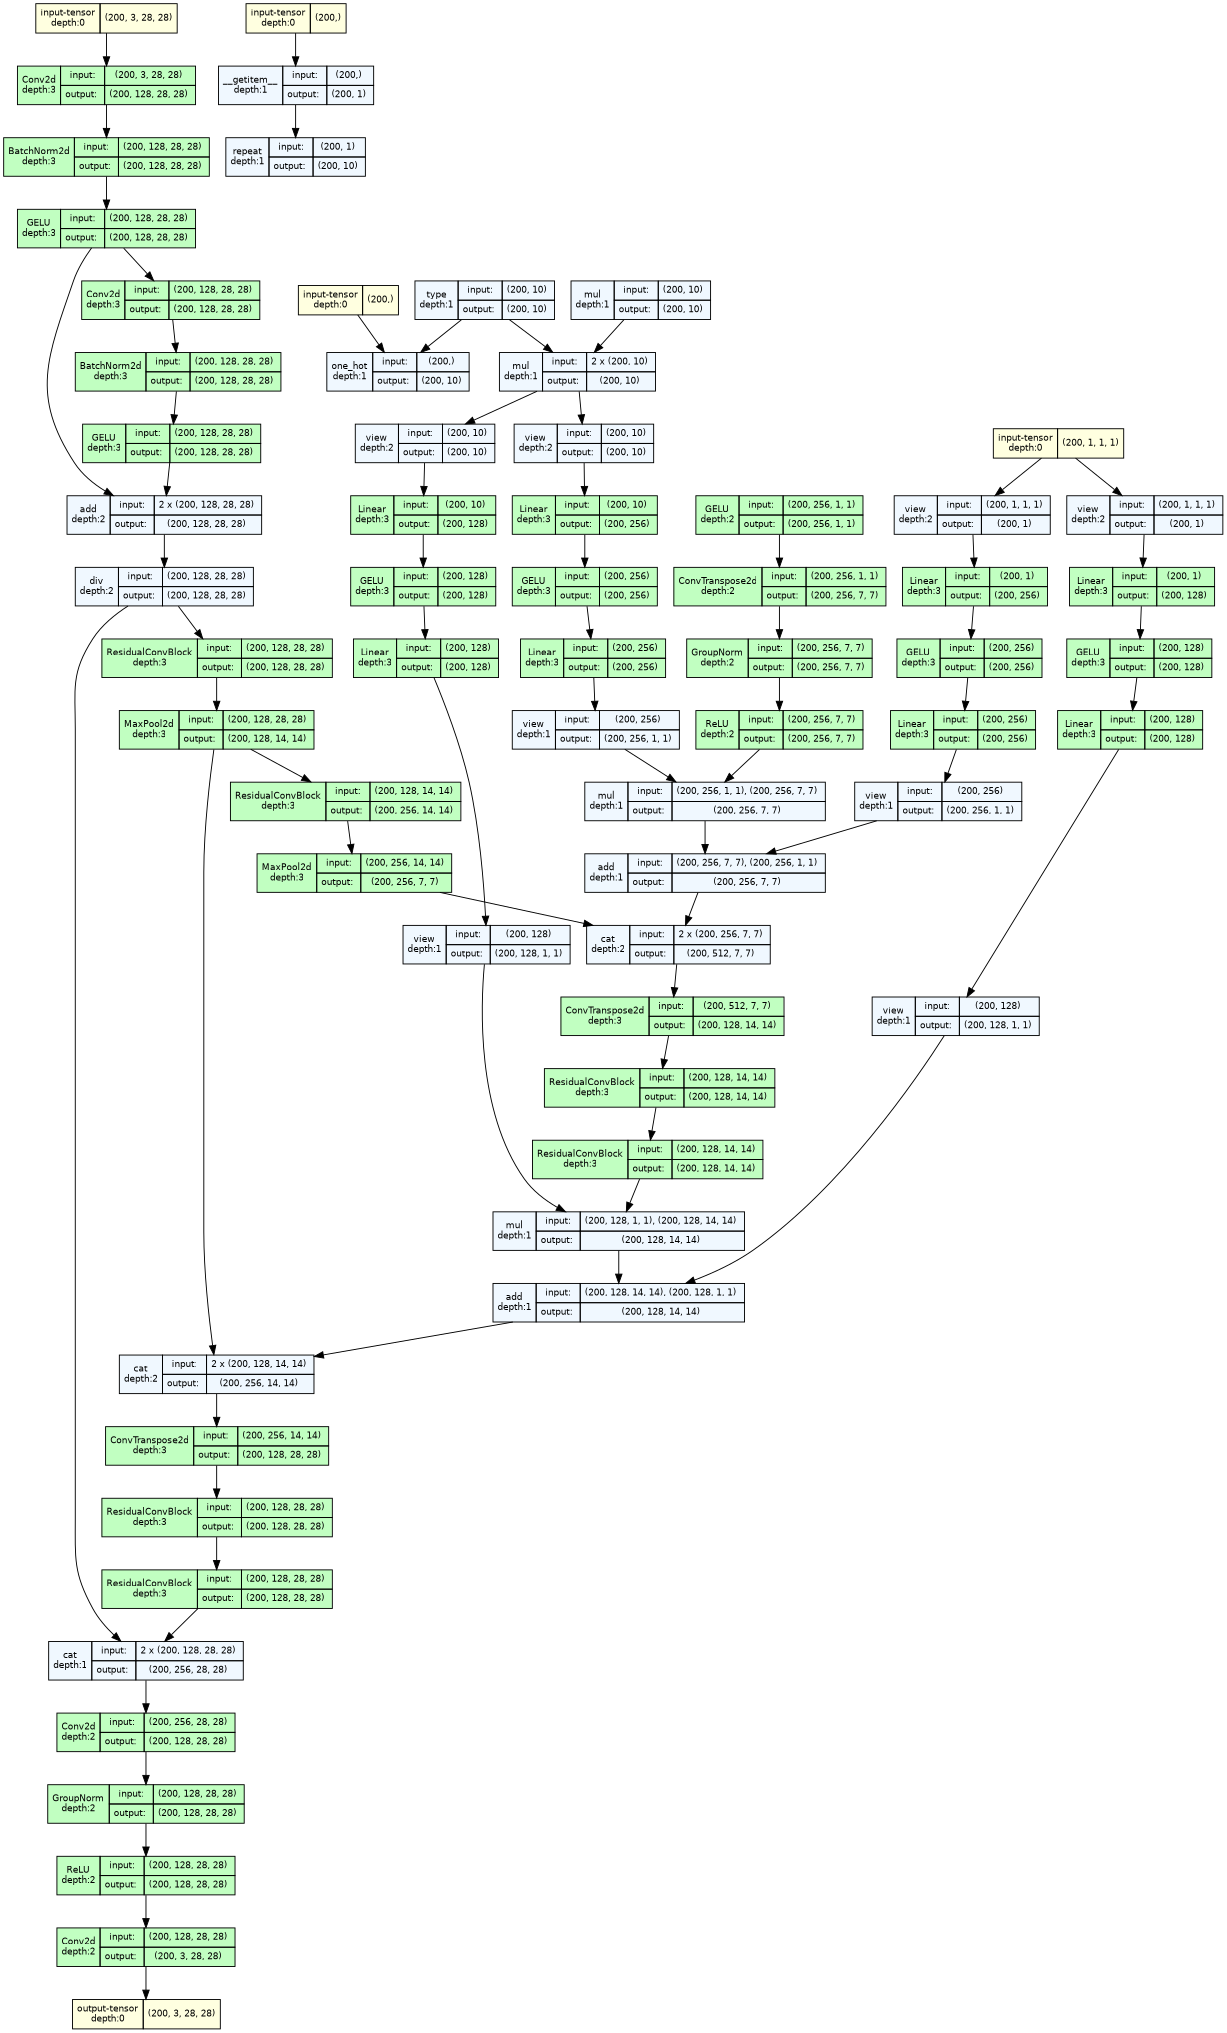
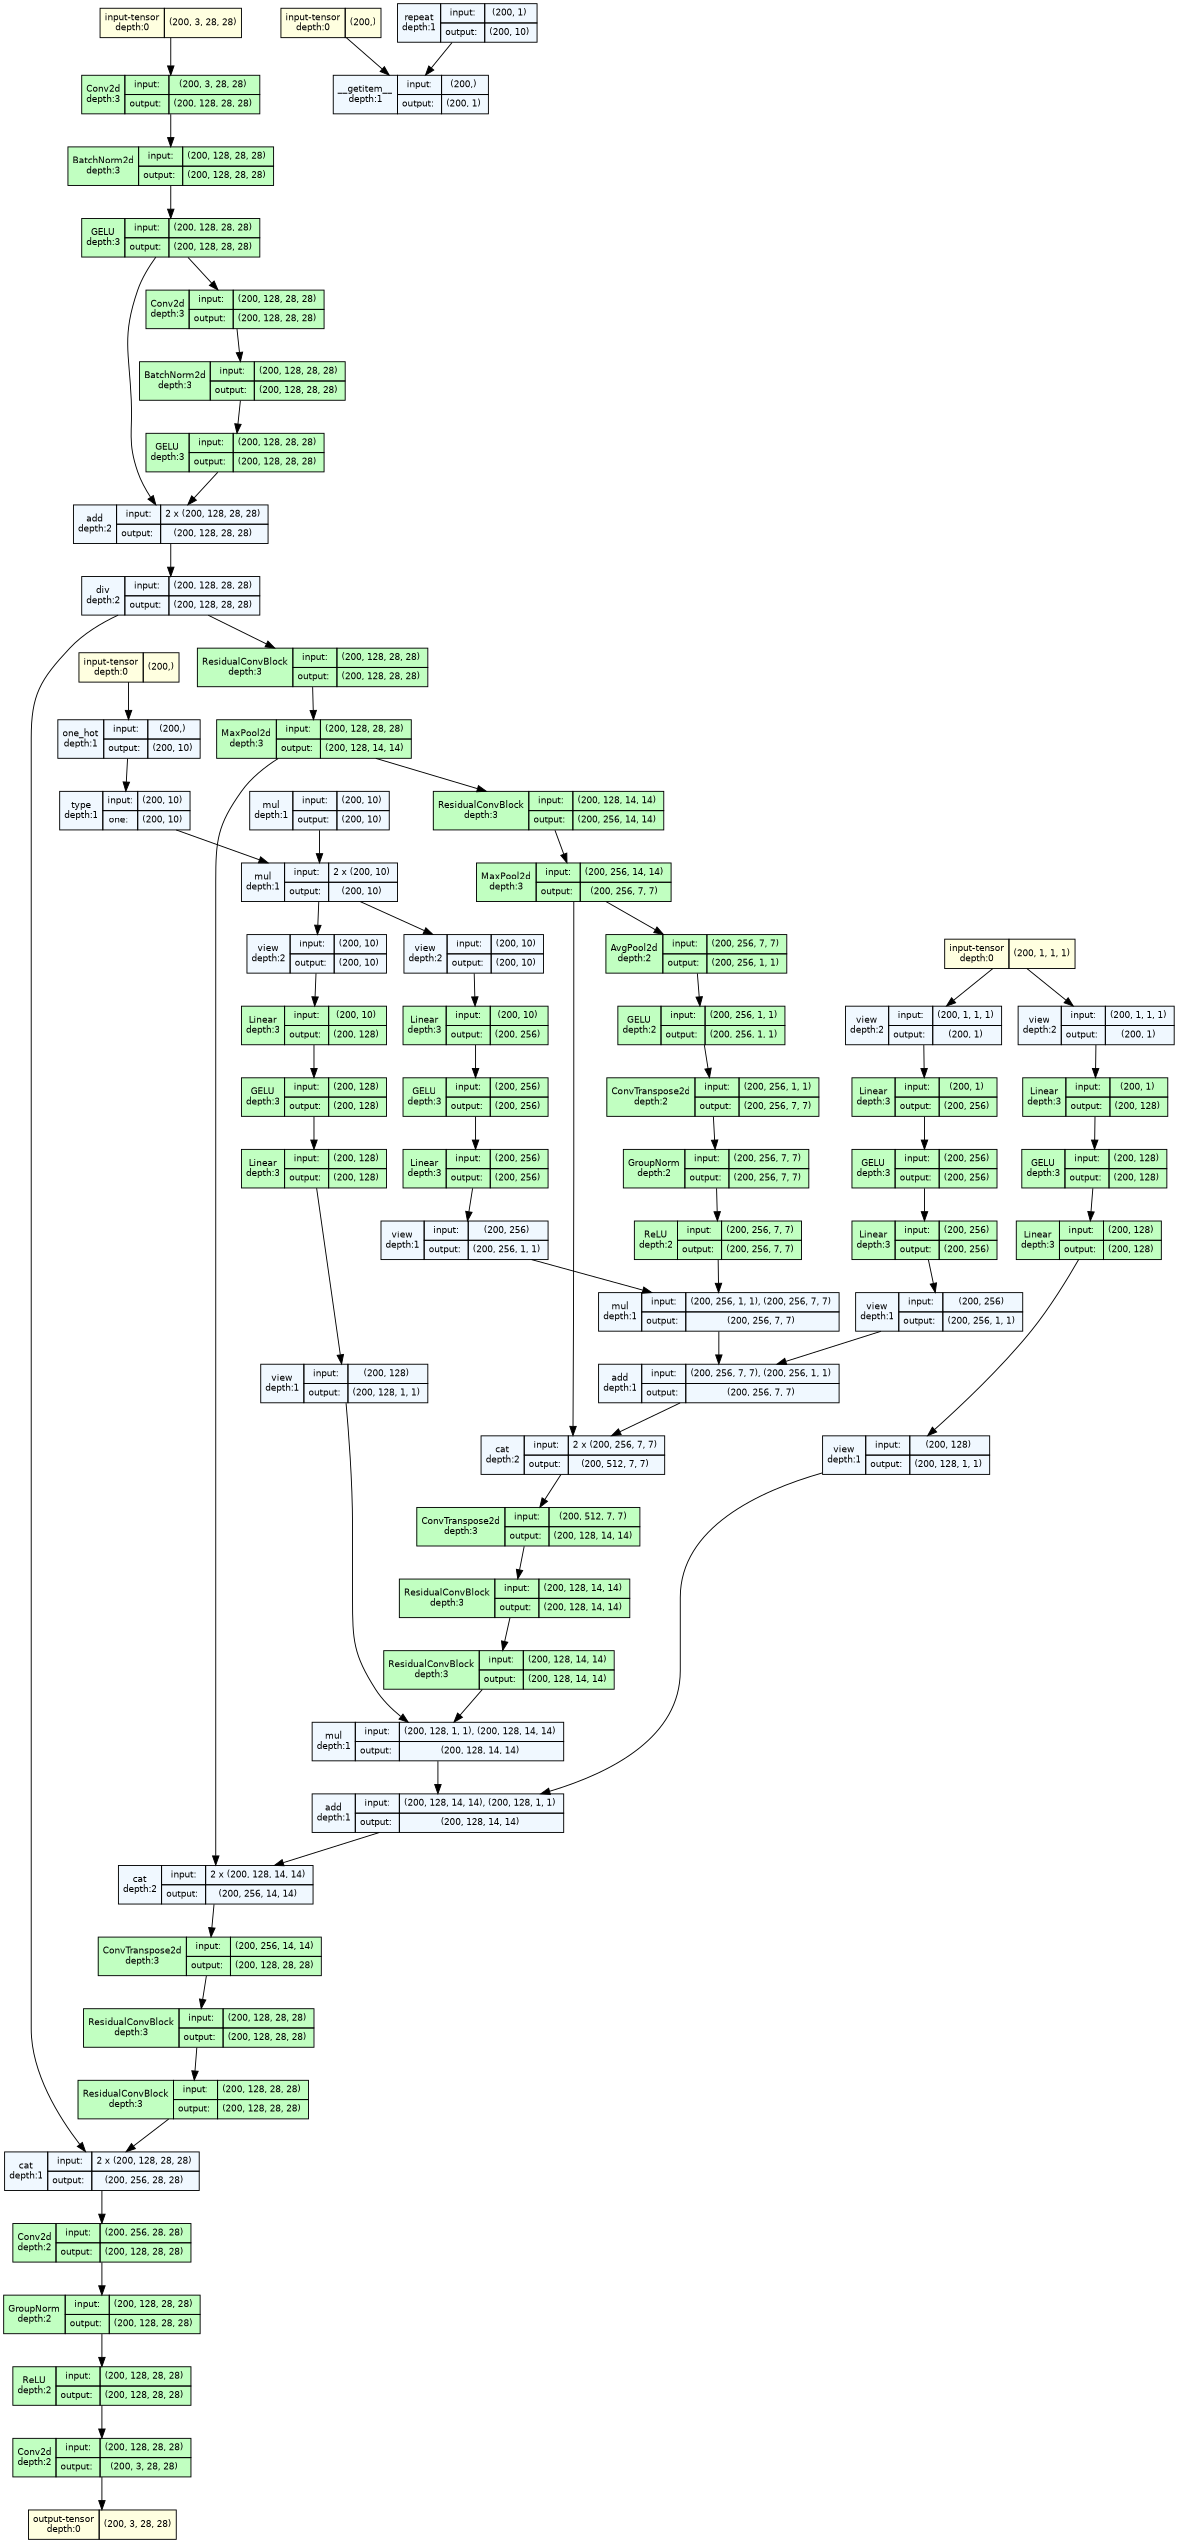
(296, 117) -> (442, 55)
(480, 309) -> (120, 820)
(445, 333) -> (127, 770)
none -> (696, 954)
